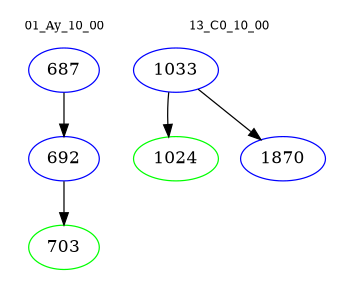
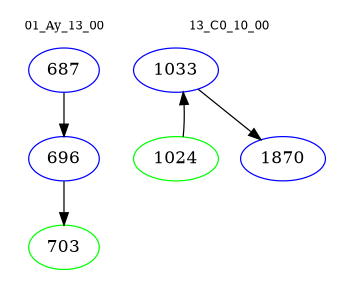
(65, 26) -> (65, 26)
(168, 108) -> (184, 121)
(64, 159) -> (64, 159)
